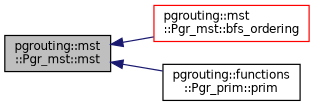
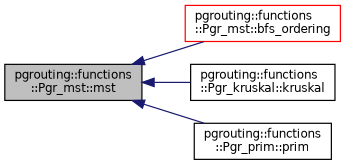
(232, 23) -> (263, 23)
(58, 54) -> (73, 82)
none -> (263, 82)
